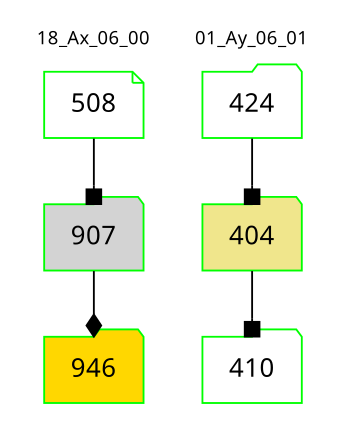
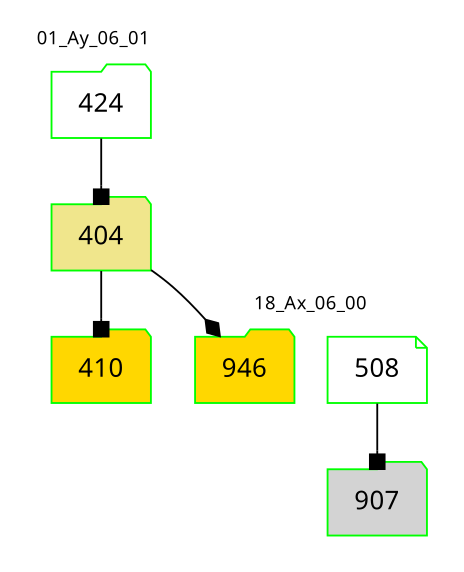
(94, 293) -> (191, 305)
(252, 370) -> (101, 370)
